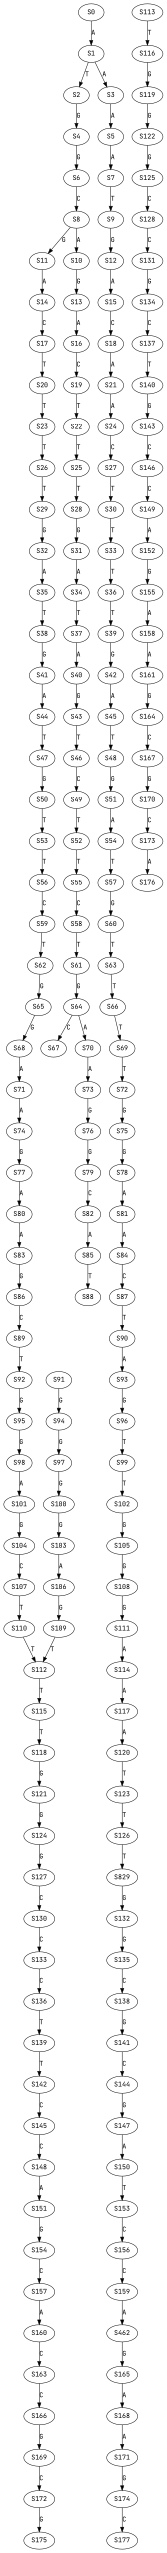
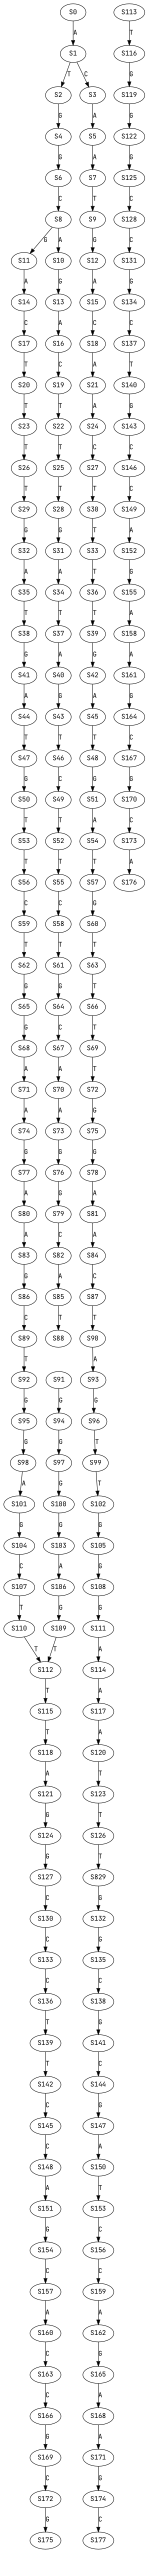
(104, 75) -> (86, 75)
(82, 1025) -> (58, 1067)
(41, 1774) -> (48, 1774)
(122, 2333) -> (98, 2333)
